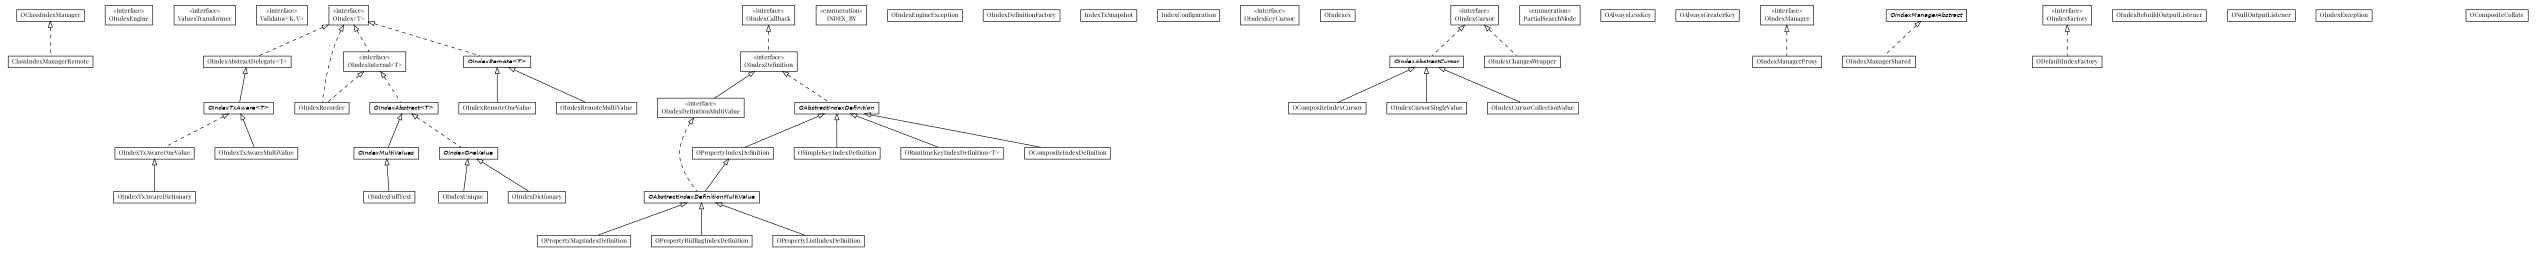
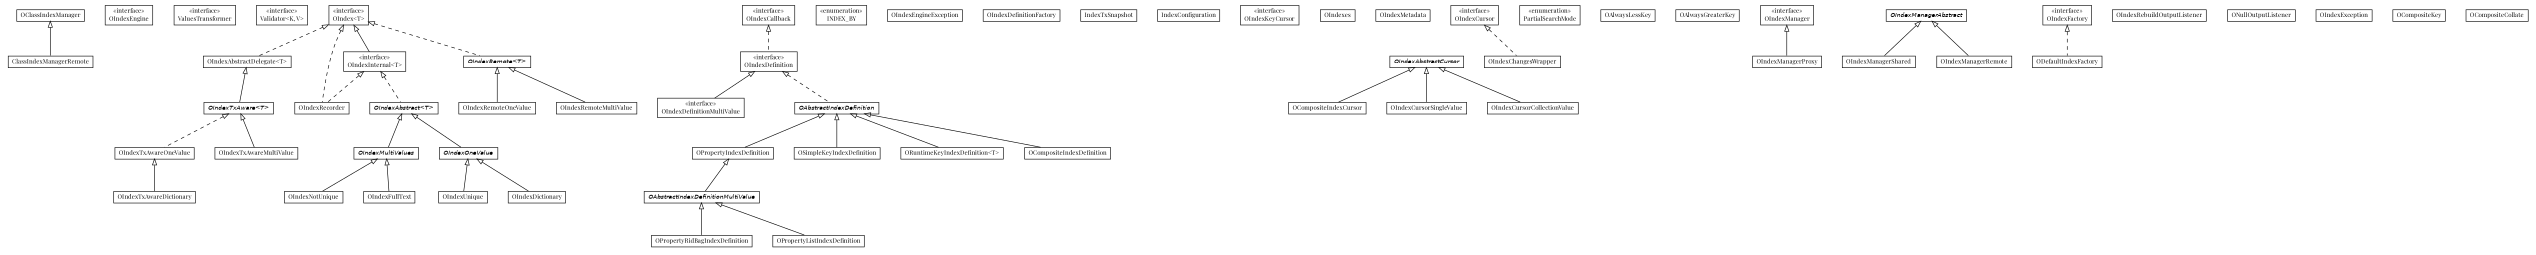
none -> (1403, 15)
none -> (2419, 15)
(363, 41) -> (363, 41)
(1900, 41) -> (1900, 41)
(50, 42) -> (50, 42)
(1446, 43) -> none
(1787, 44) -> (1787, 44)
none -> (1974, 62)
(439, 132) -> (439, 132)
(680, 158) -> none
none -> (314, 197)
(584, 241) -> none
